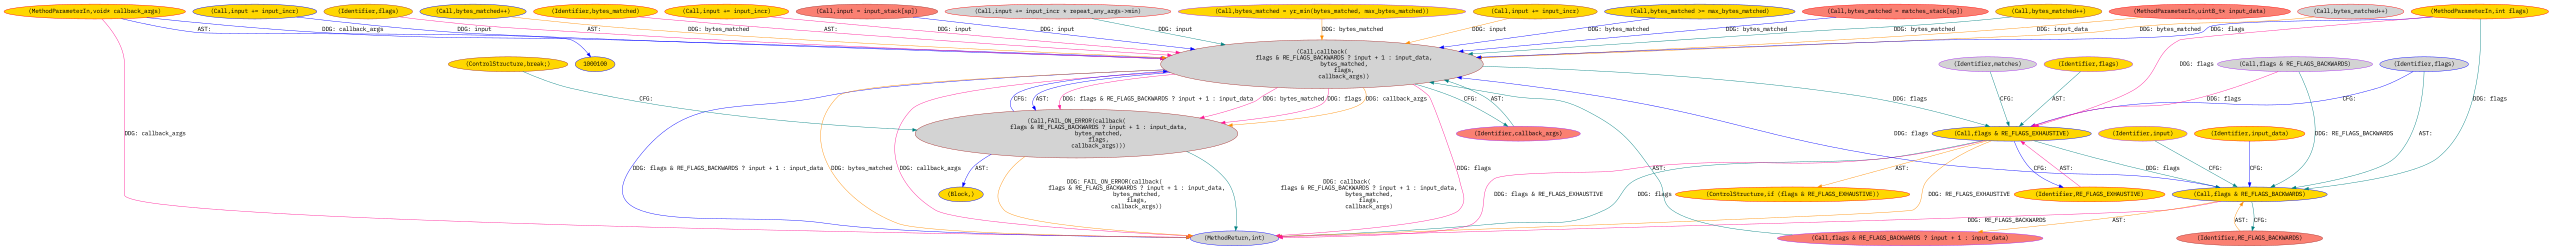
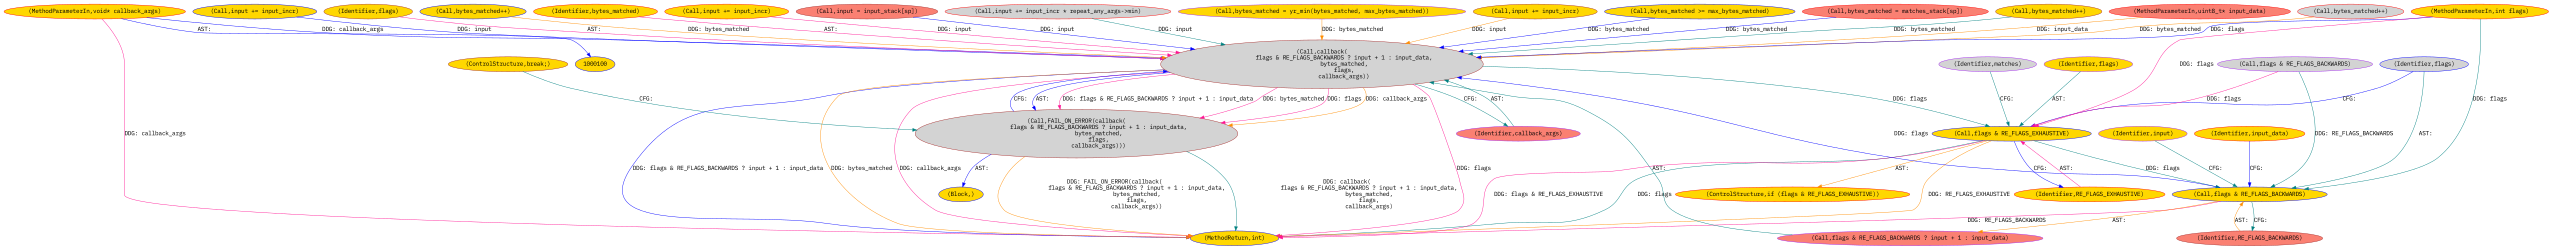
(1234, 238) -> (1234, 238)
